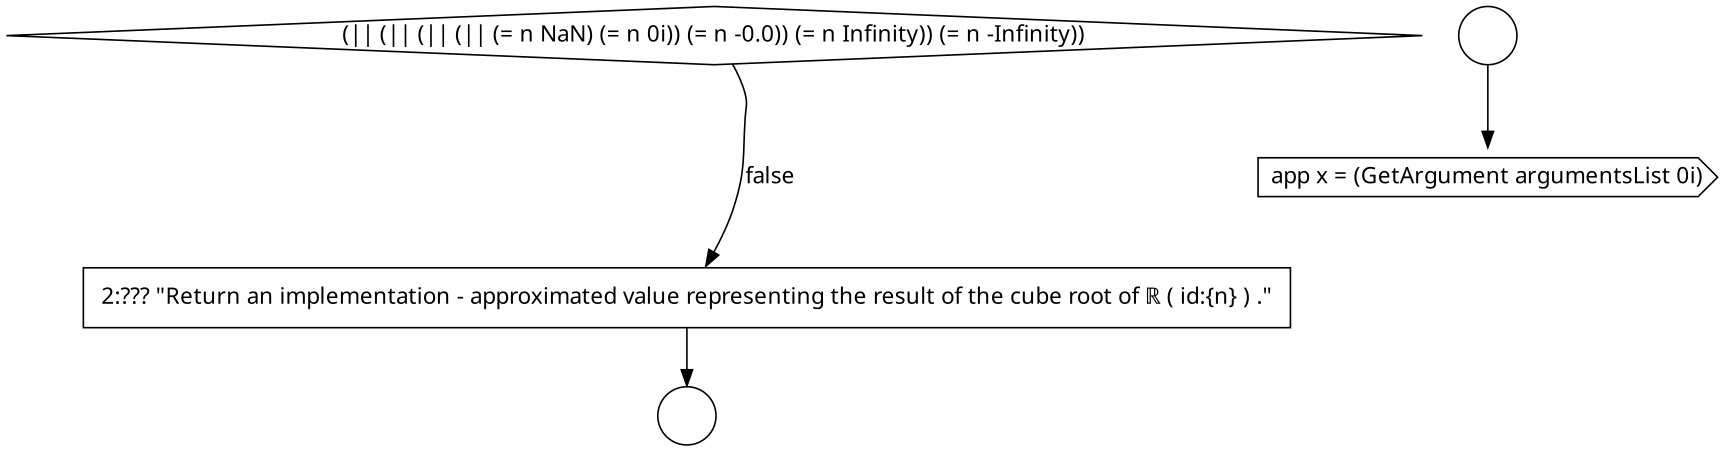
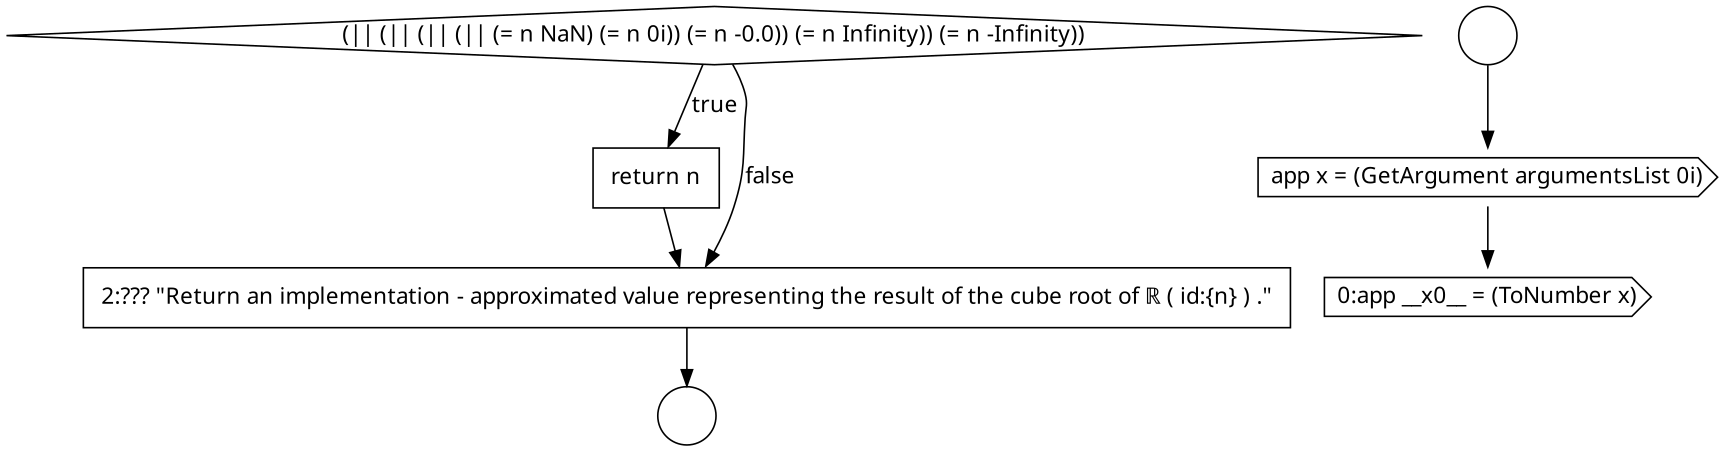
none -> (656, 177)
none -> (1488, 297)
